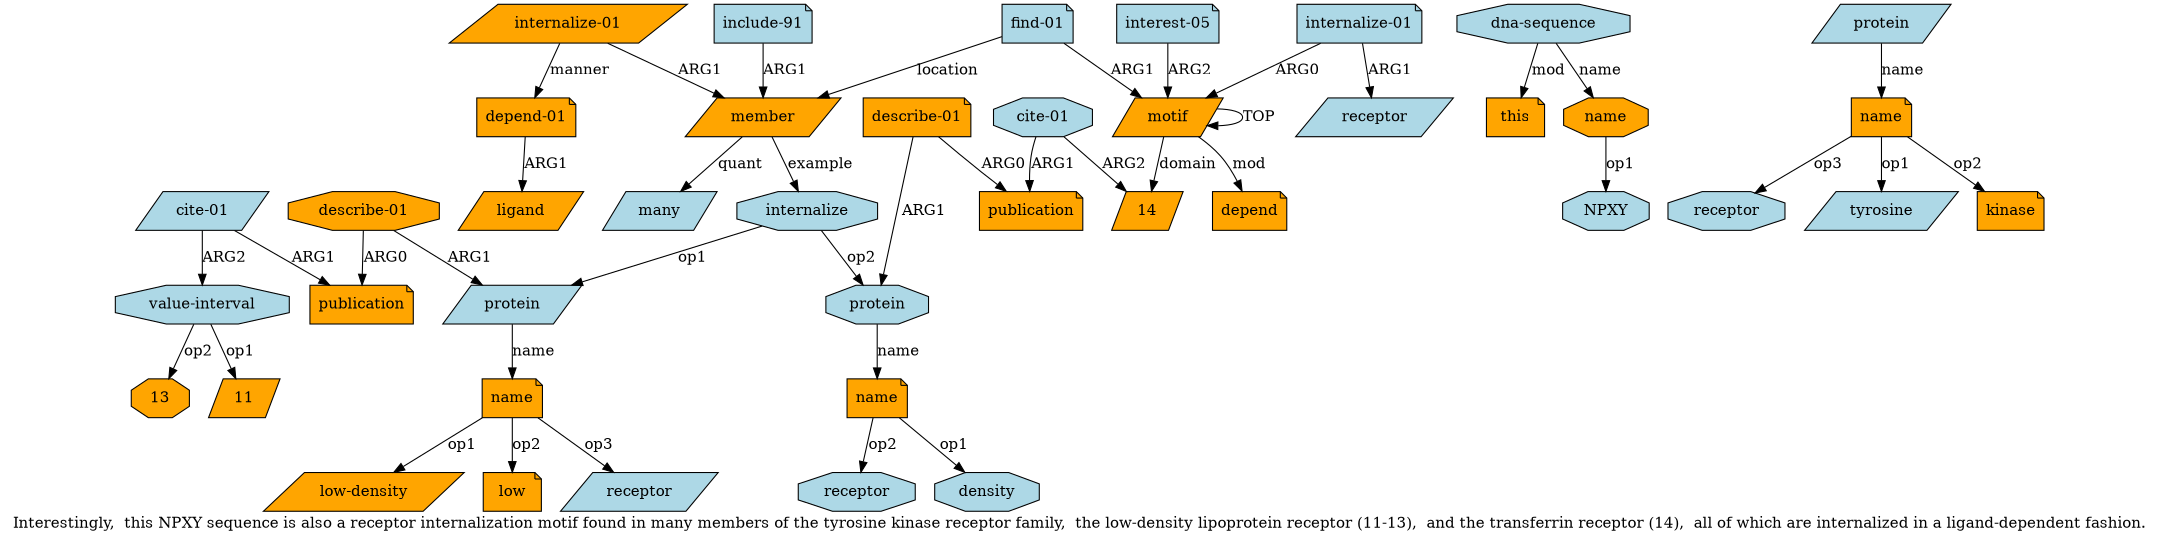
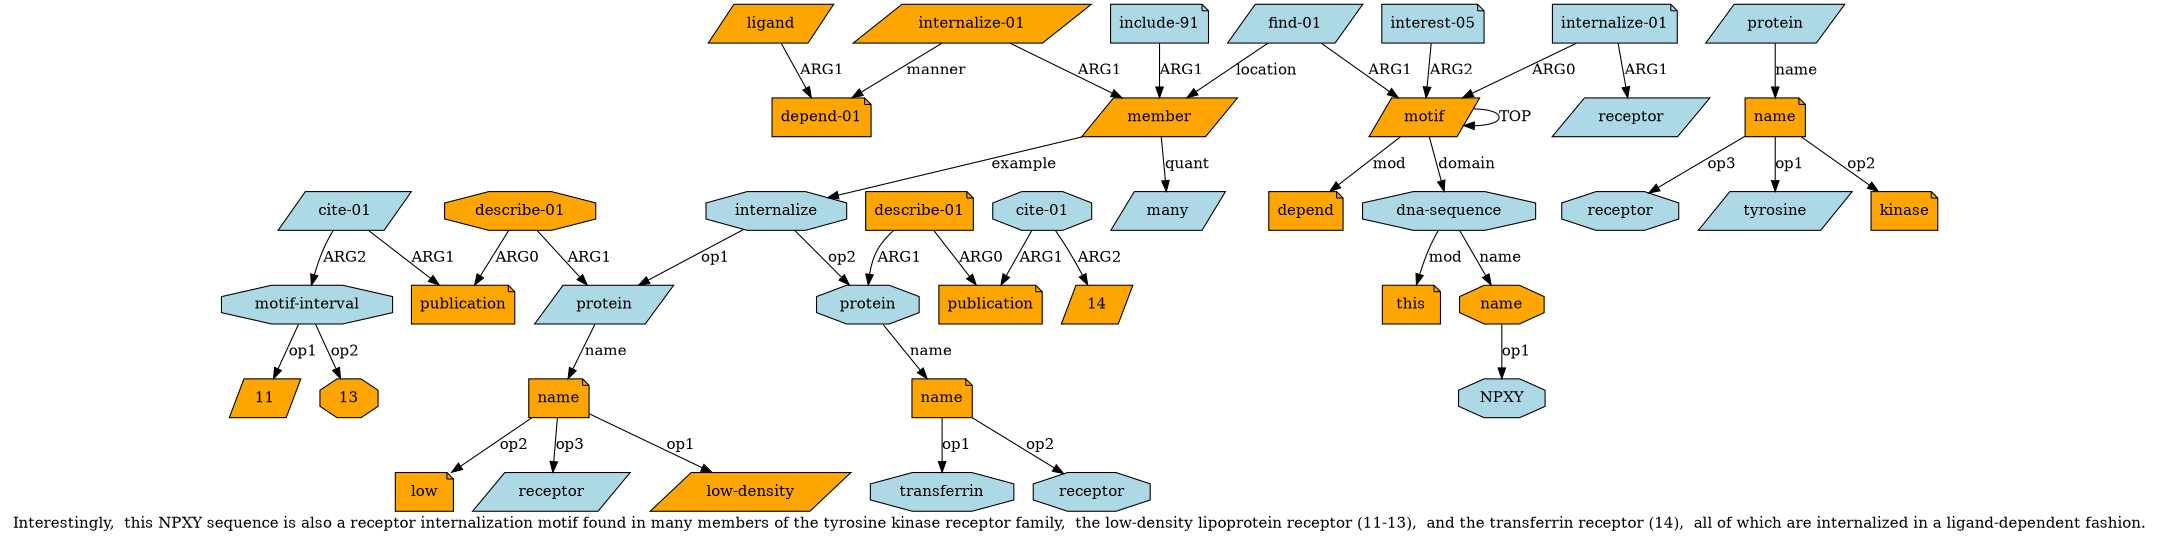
(1038, 24) -> (1295, 24)
(524, 159) -> (794, 66)
(1159, 159) -> (1435, 159)
(202, 305) -> (307, 305)
(987, 492) -> (942, 492)
